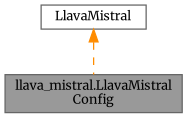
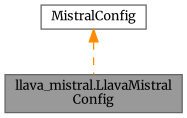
(94, 17) -> (94, 17)
